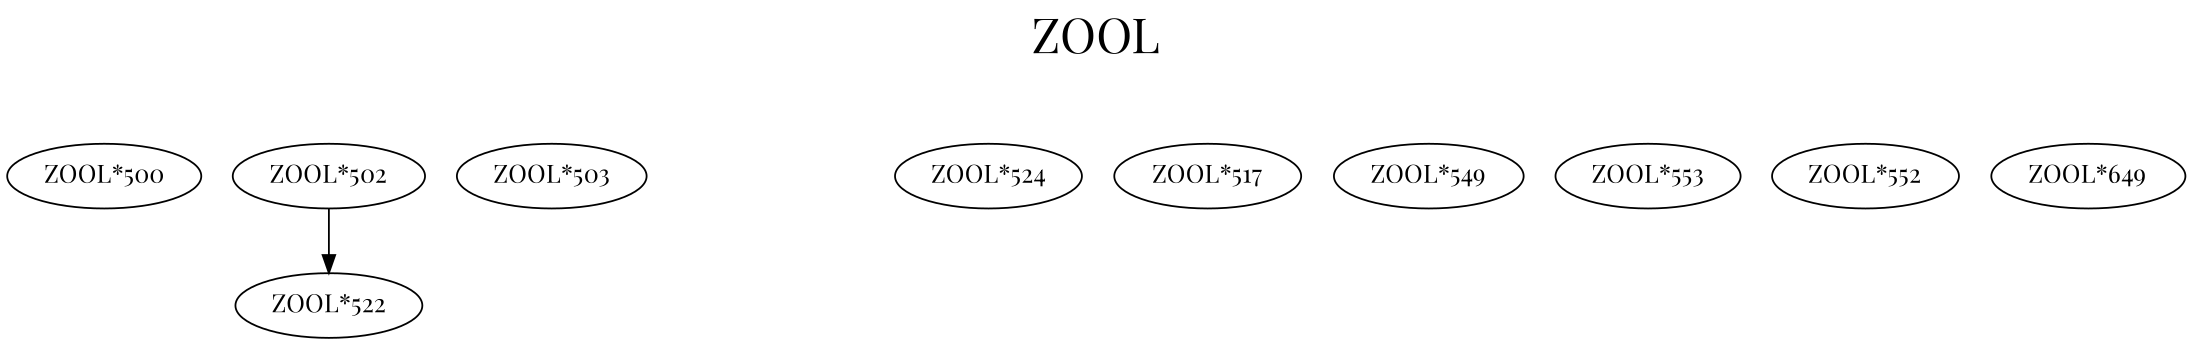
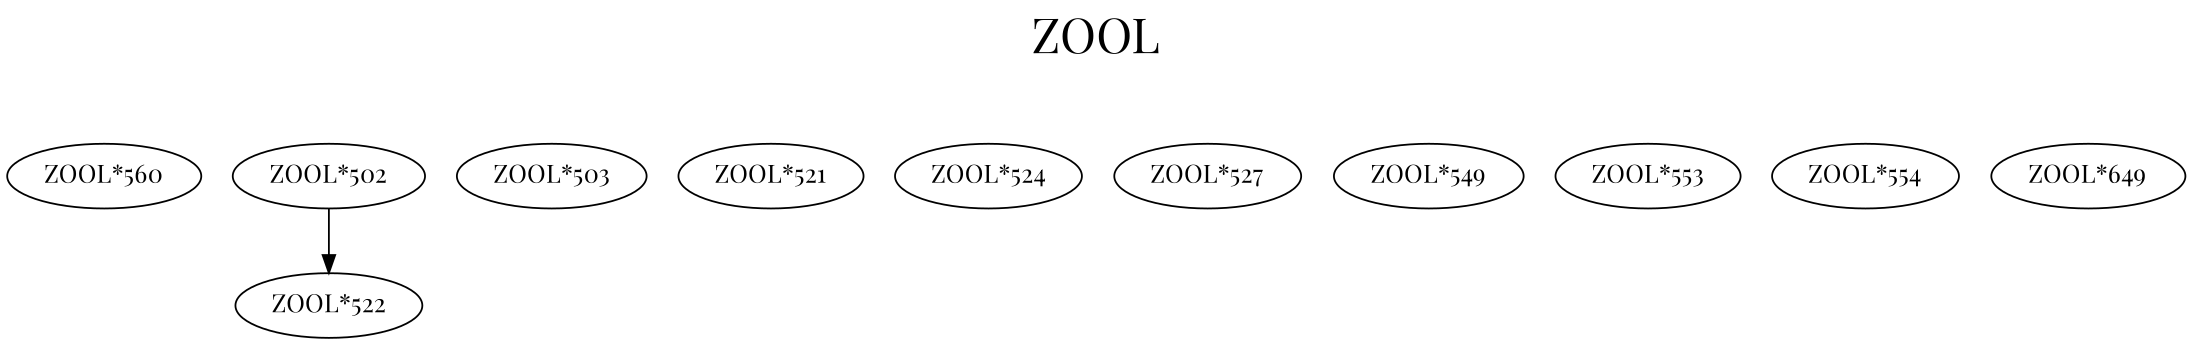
(104, 176) -> (104, 176)
none -> (771, 176)
(1208, 176) -> (1208, 176)
(1866, 176) -> (1866, 176)
